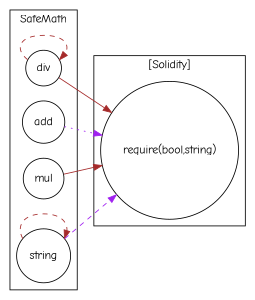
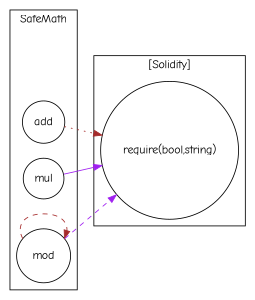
(44, 68) -> none
(83, 131) -> (83, 131)
(83, 170) -> (83, 170)
(44, 256) -> (44, 256)
